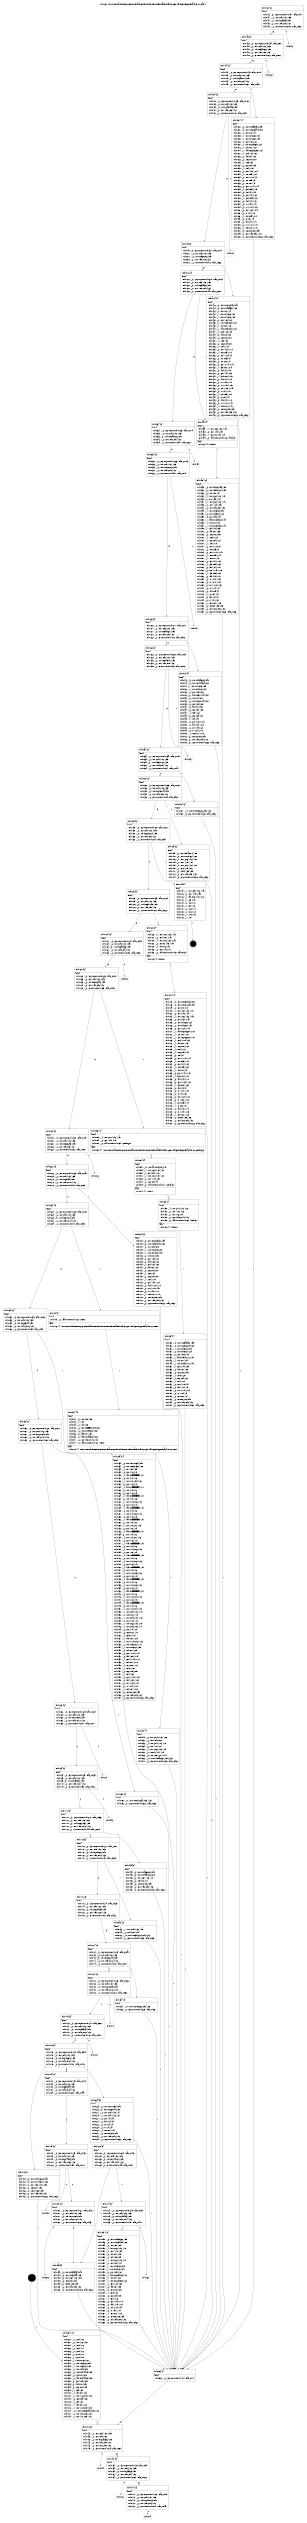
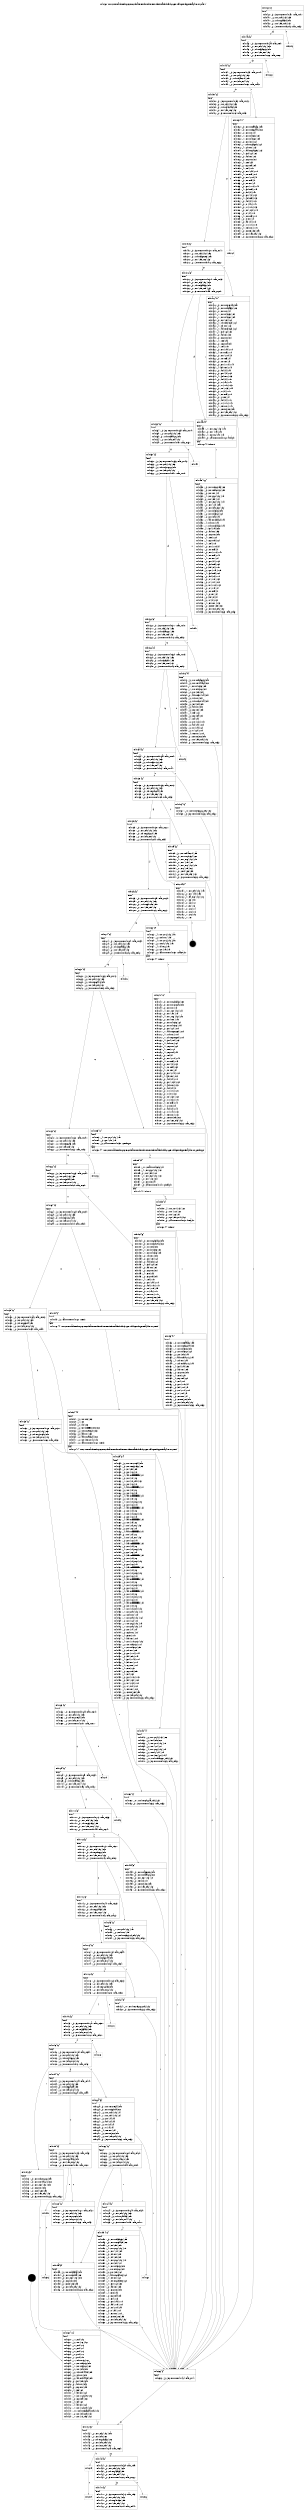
(45, 2249) -> (45, 2245)
(148, 2511) -> (89, 2482)
